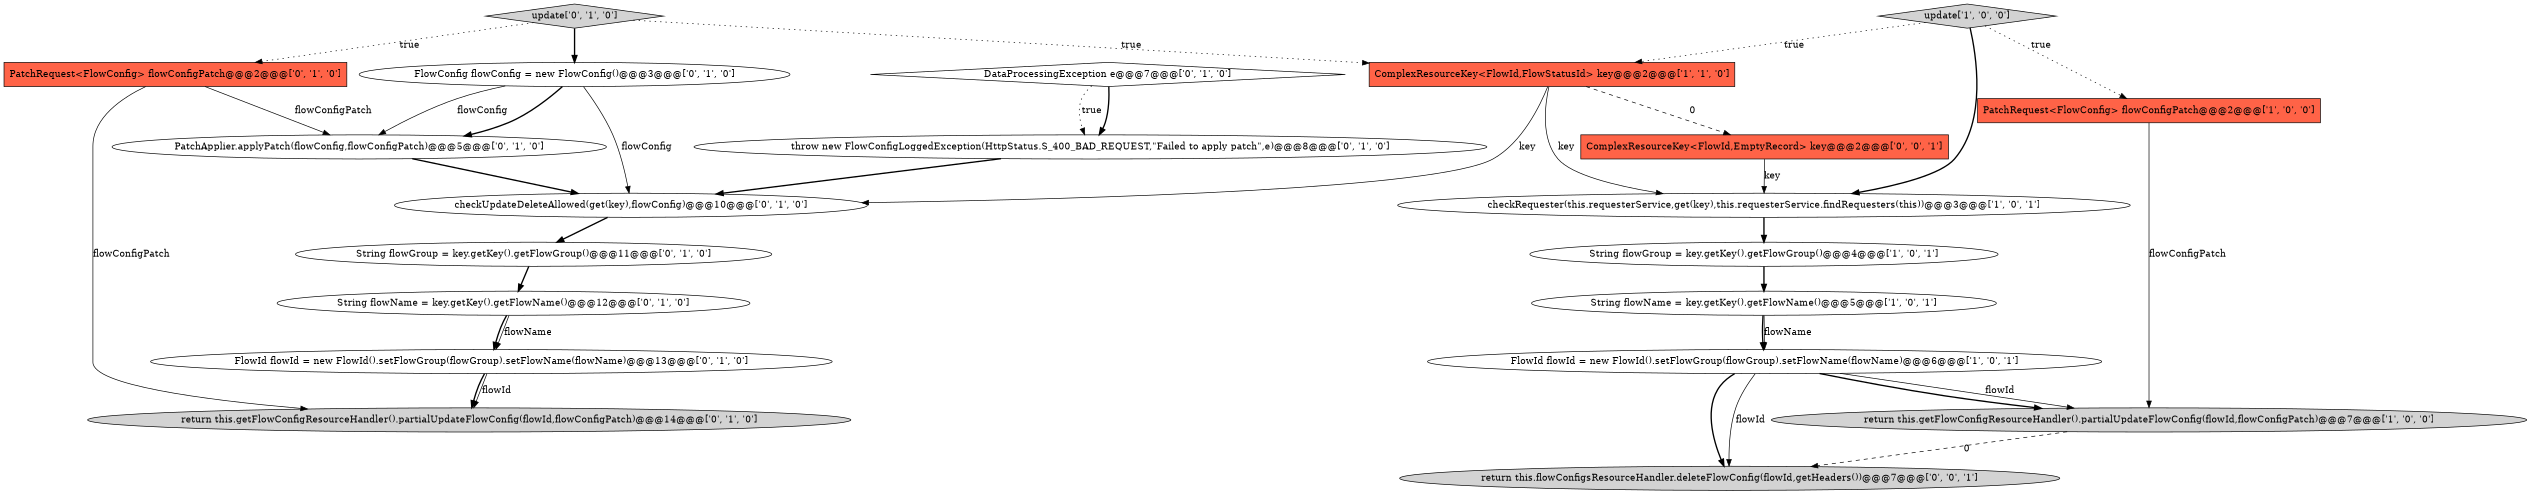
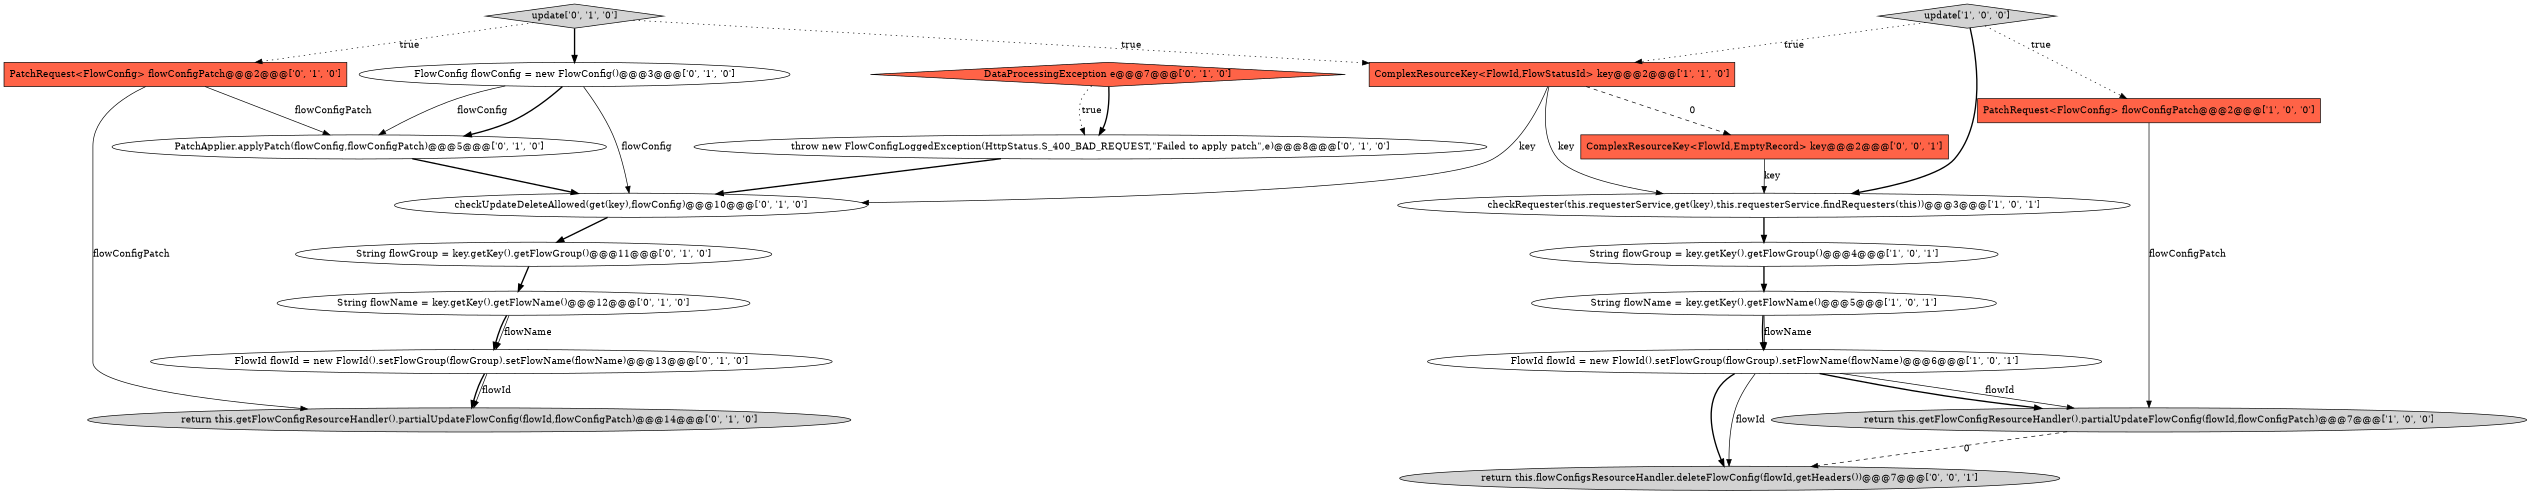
(1108, 74) -> (1108, 74)
